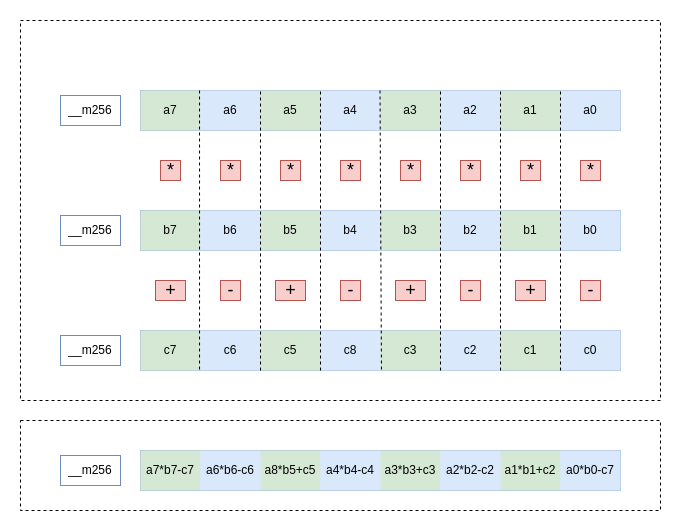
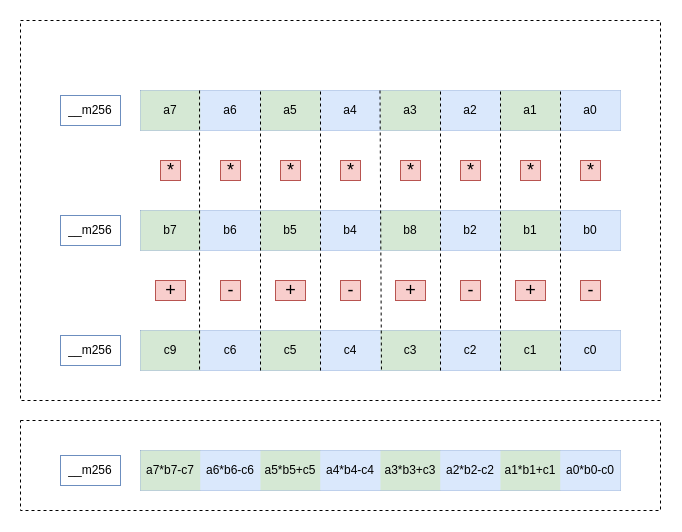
(411, 231) -> (411, 231)
(171, 351) -> (171, 351)
(351, 351) -> (351, 351)
(291, 471) -> (291, 471)
(531, 471) -> (531, 471)
(591, 471) -> (591, 471)
